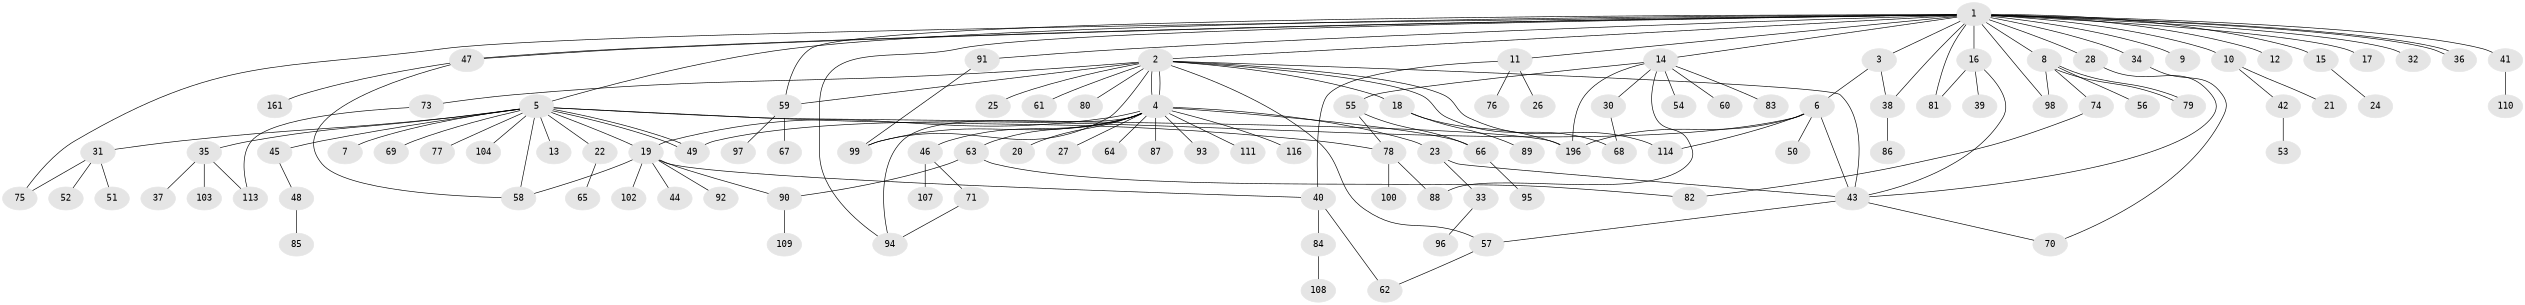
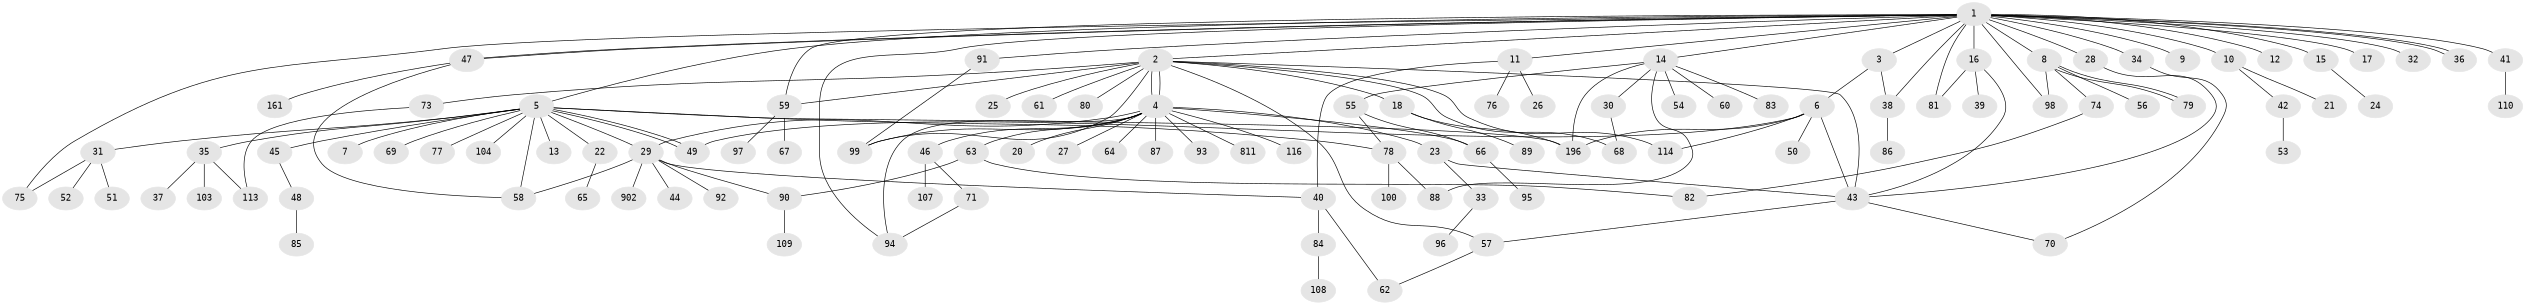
(646, 152) -> (646, 152)
(1248, 152) -> (1248, 152)
(629, 198) -> (629, 198)
